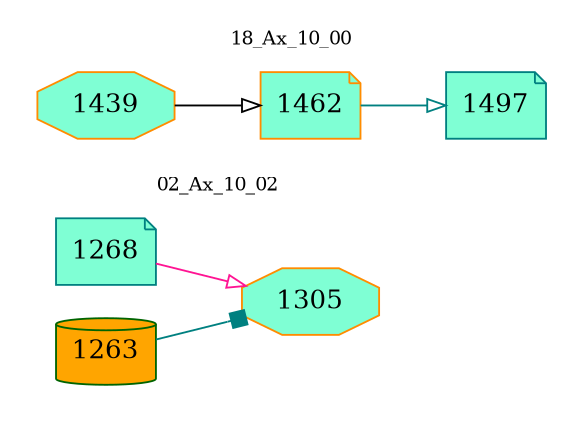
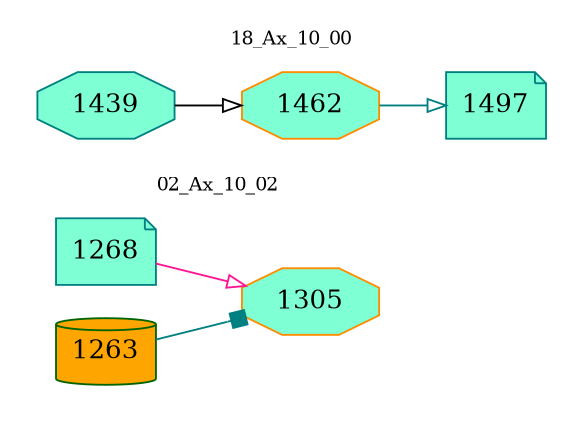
(106, 105) -> (106, 105)
(311, 105) -> (311, 105)
